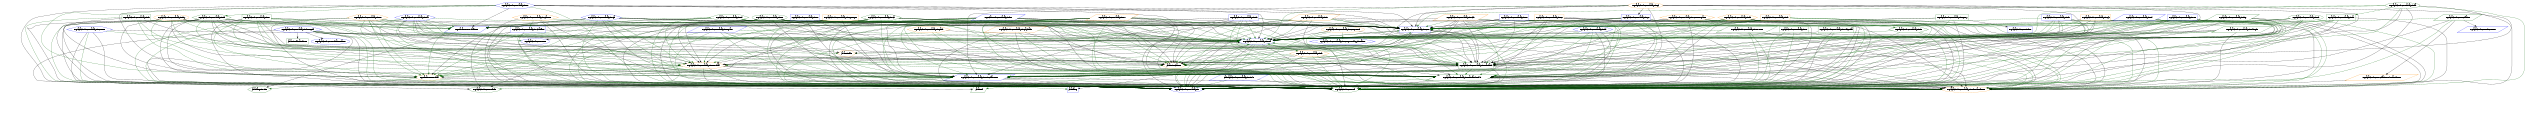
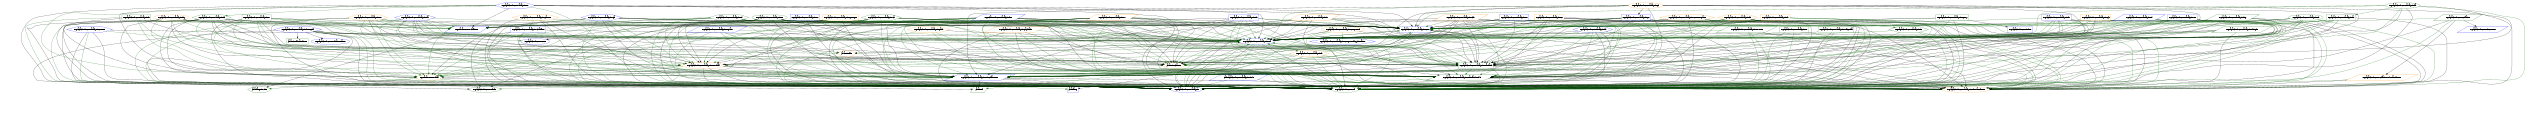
(1128, 25) -> none
none -> (1890, 50)
none -> (1854, 87)
